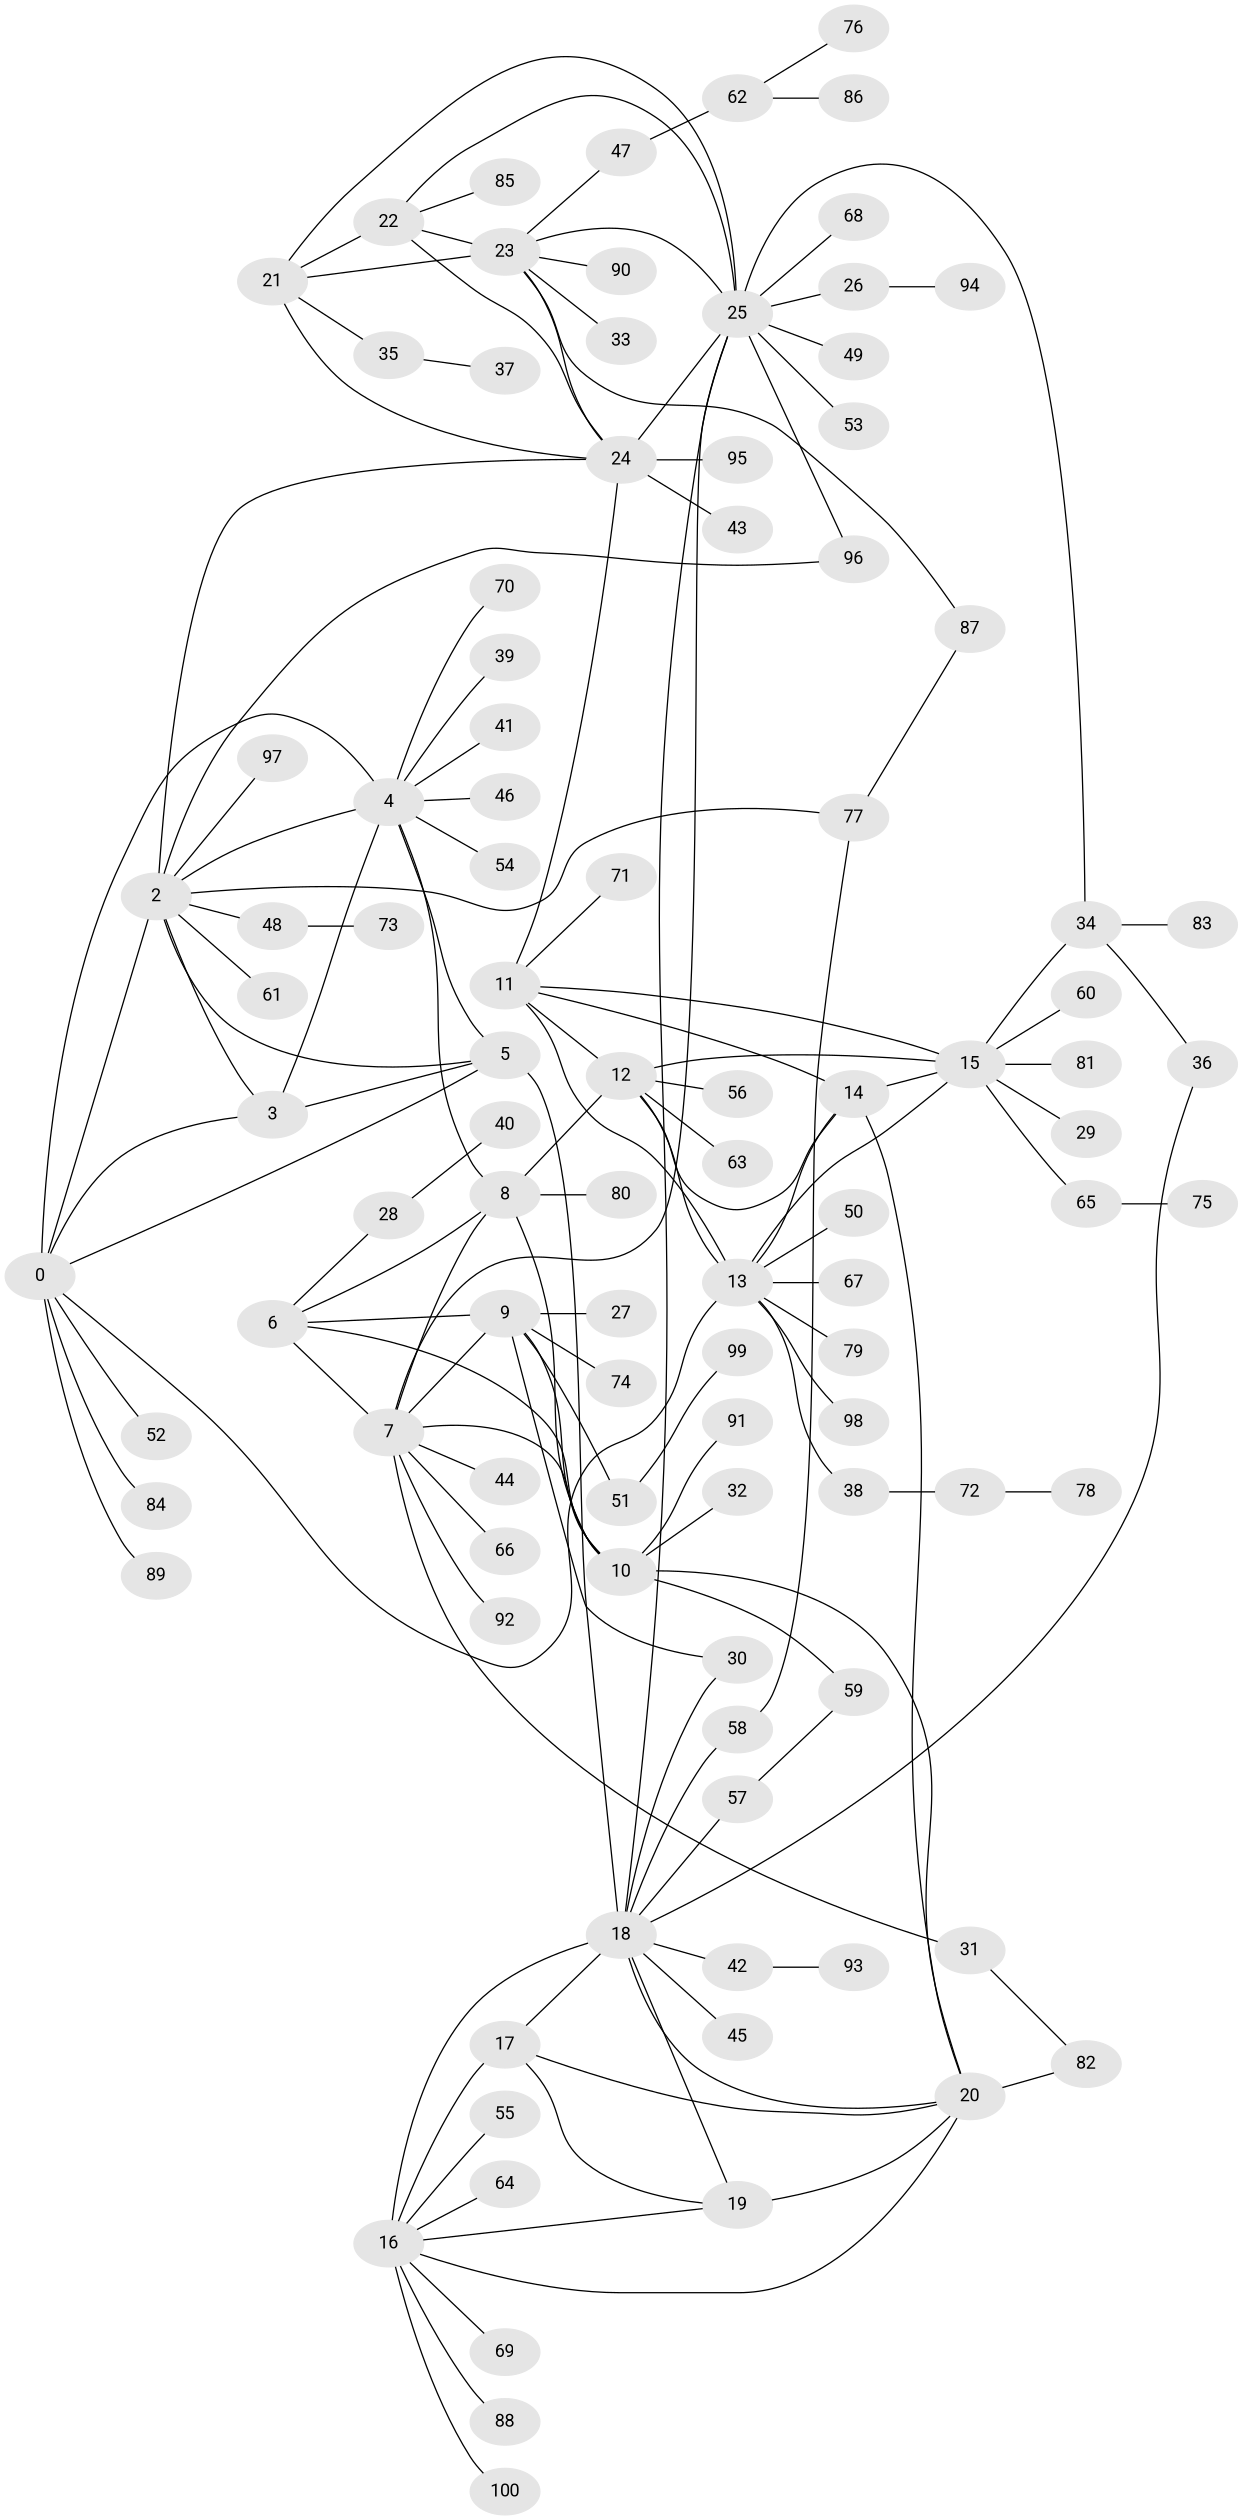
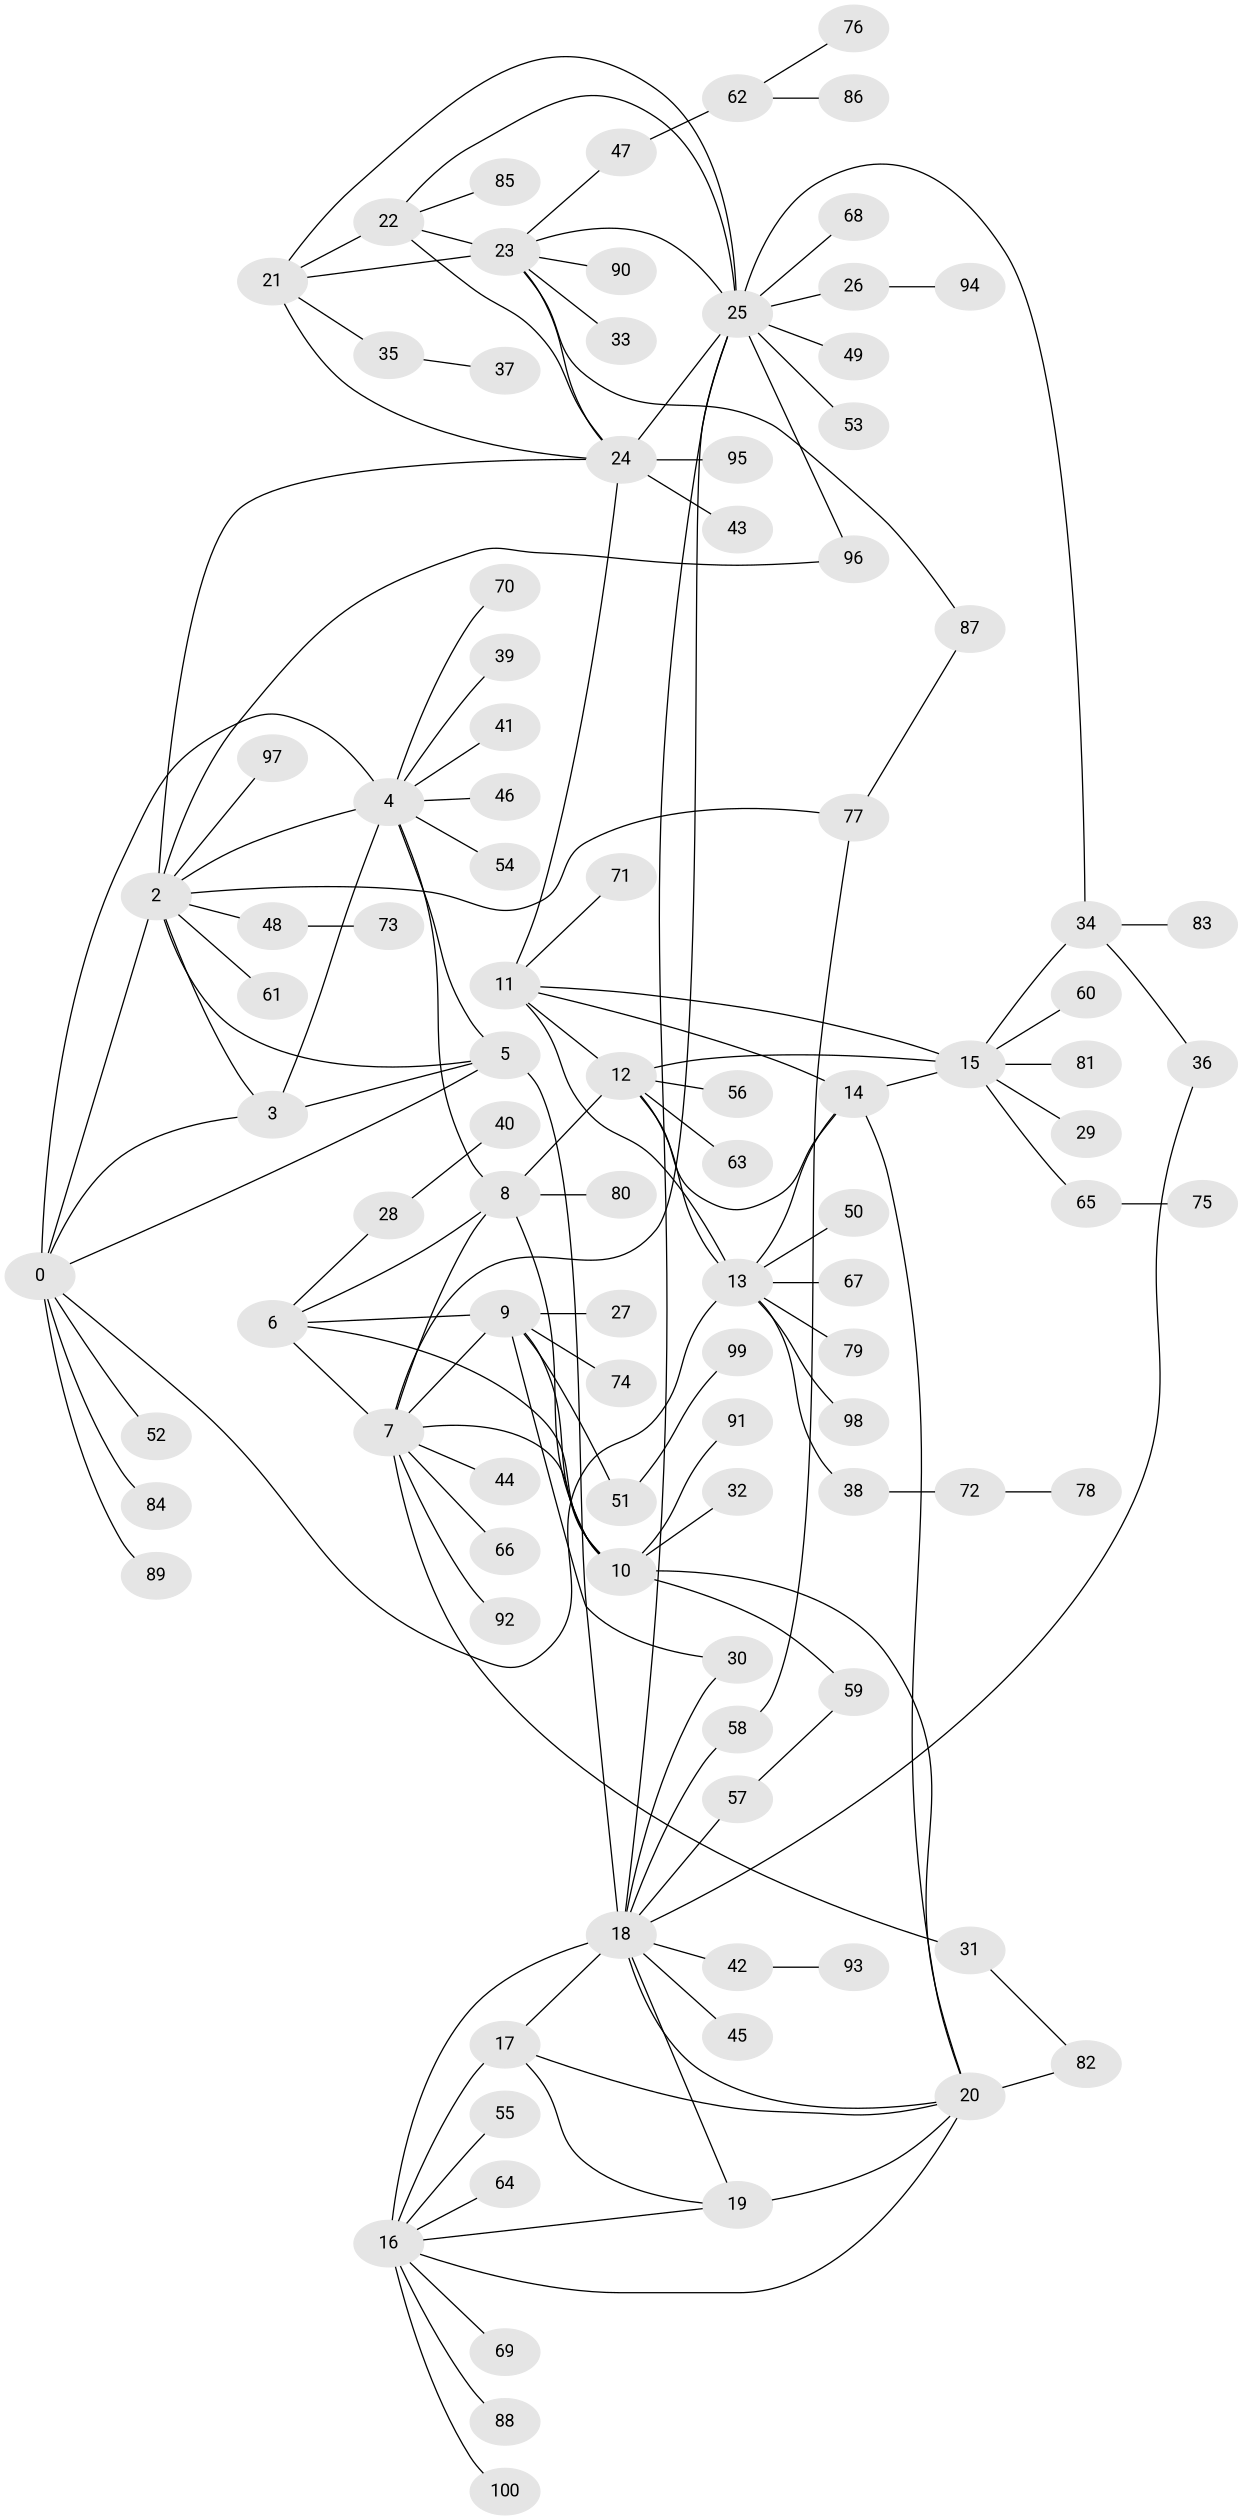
(839, 1161) -> none
